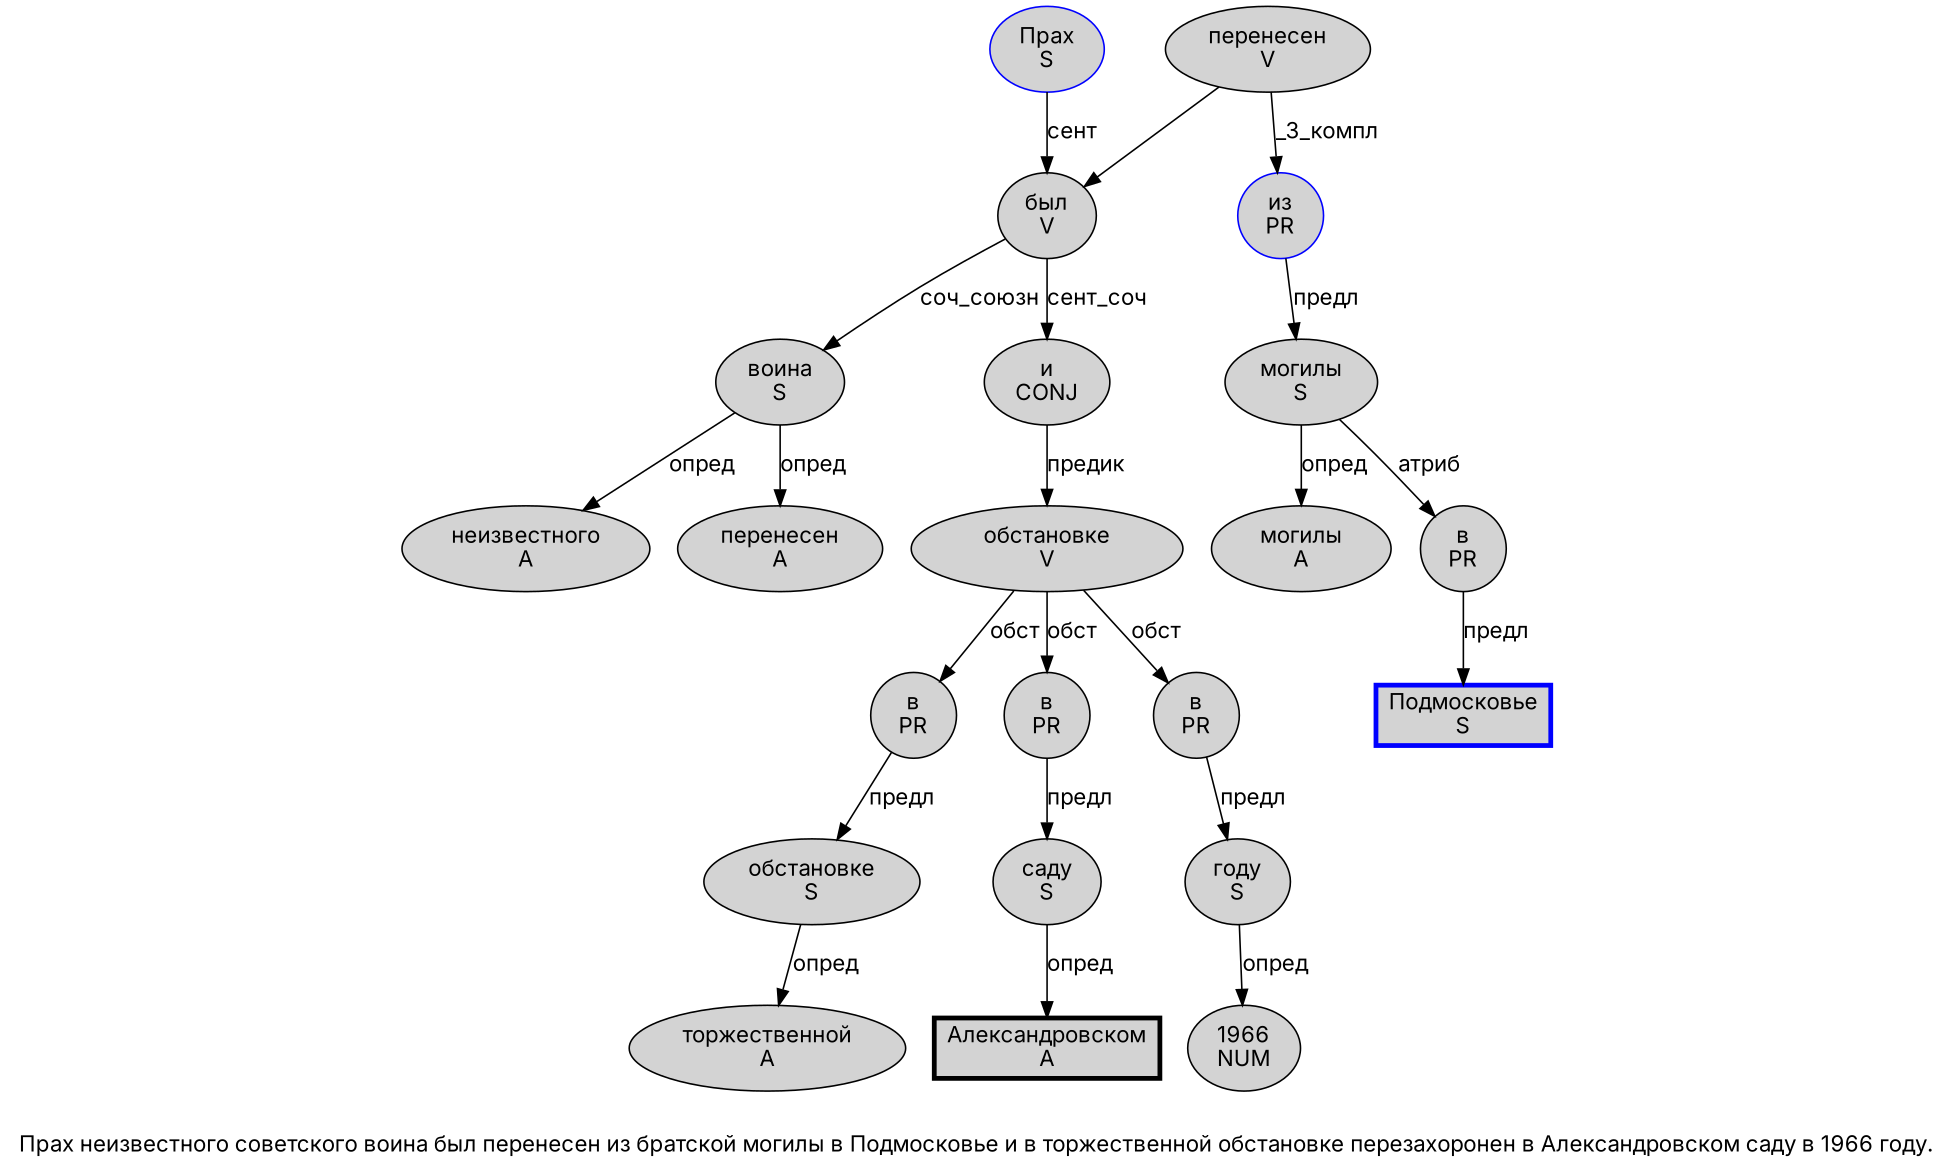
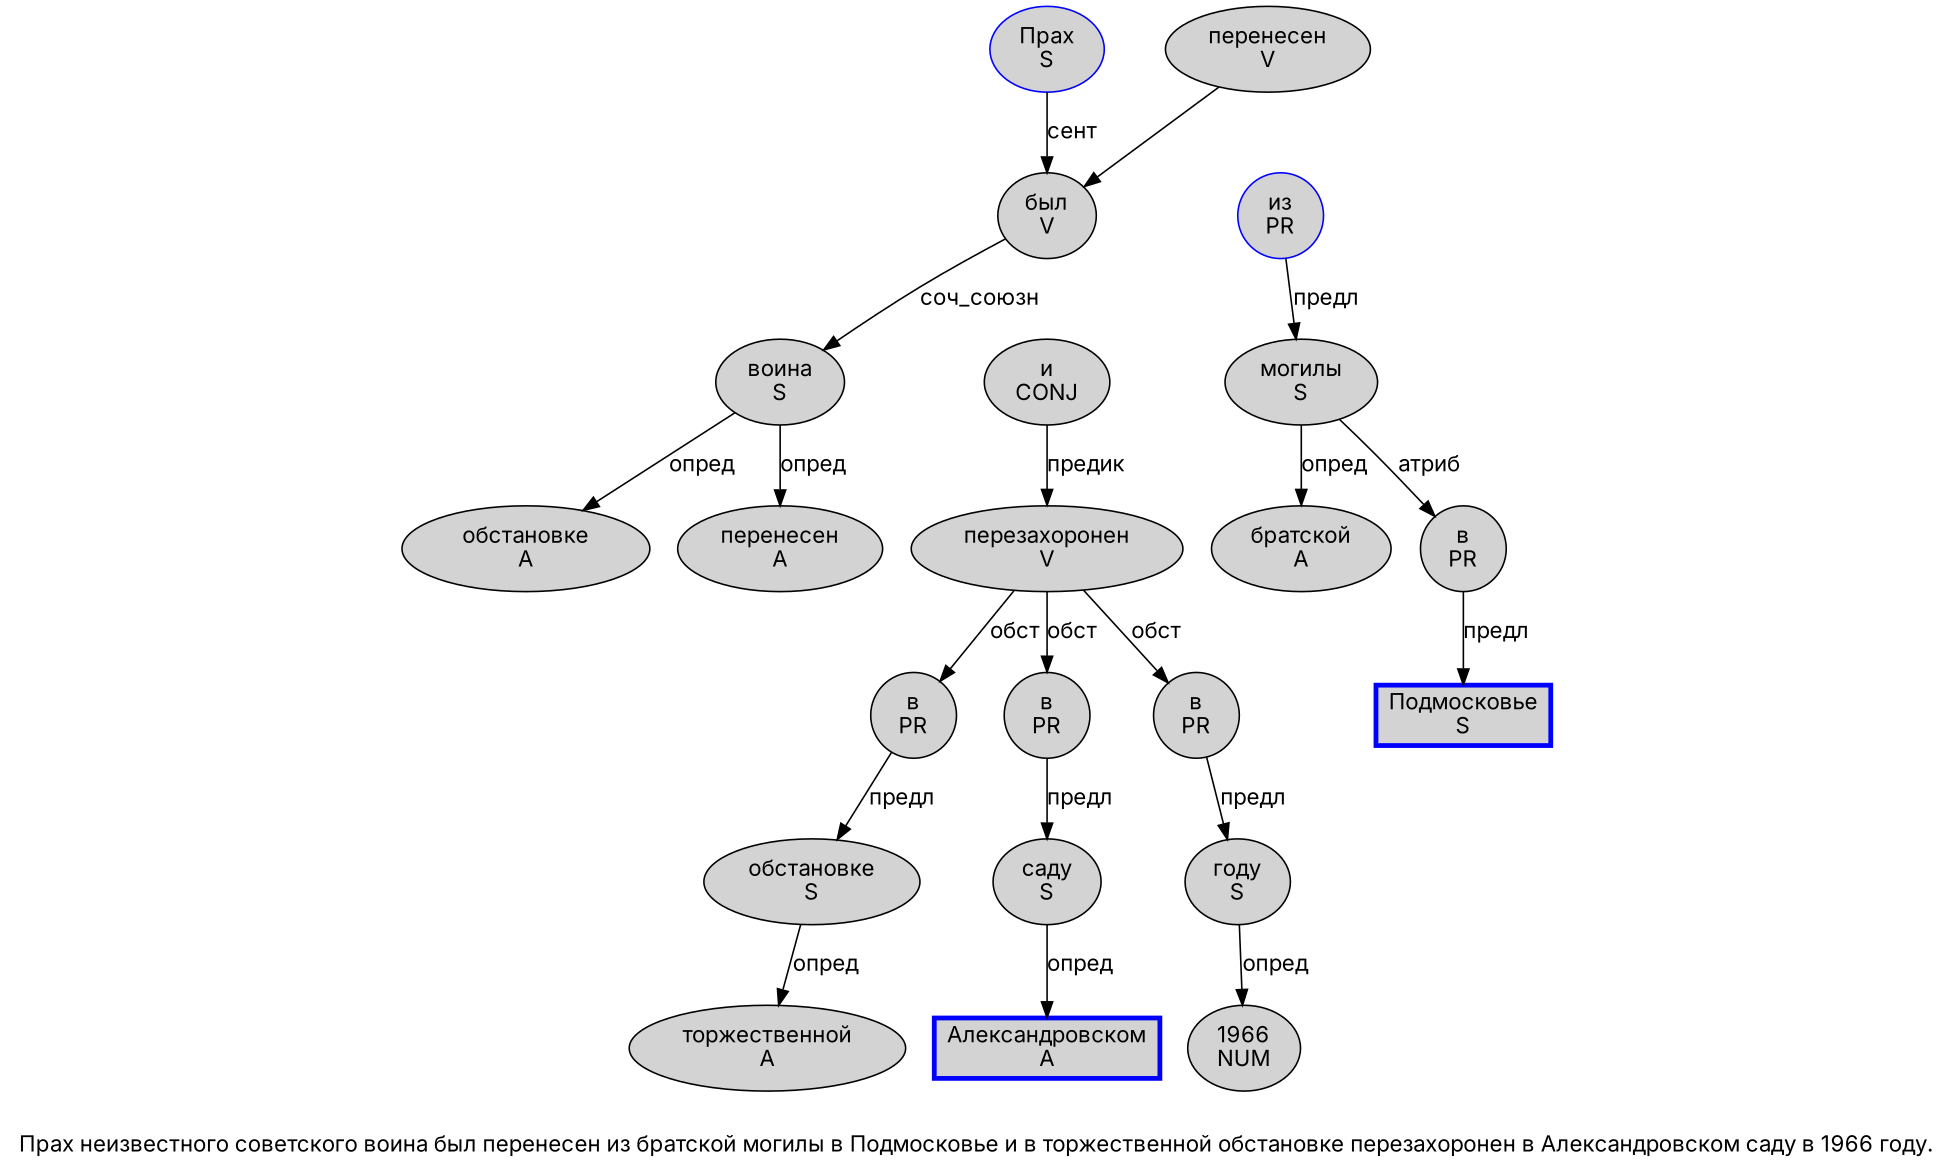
(1274, 124) -> none
(1047, 291) -> none
(526, 549) -> (526, 549)
(1047, 549) -> (1047, 549)
(1301, 549) -> (1301, 549)
(1047, 1048) -> (1047, 1048)
